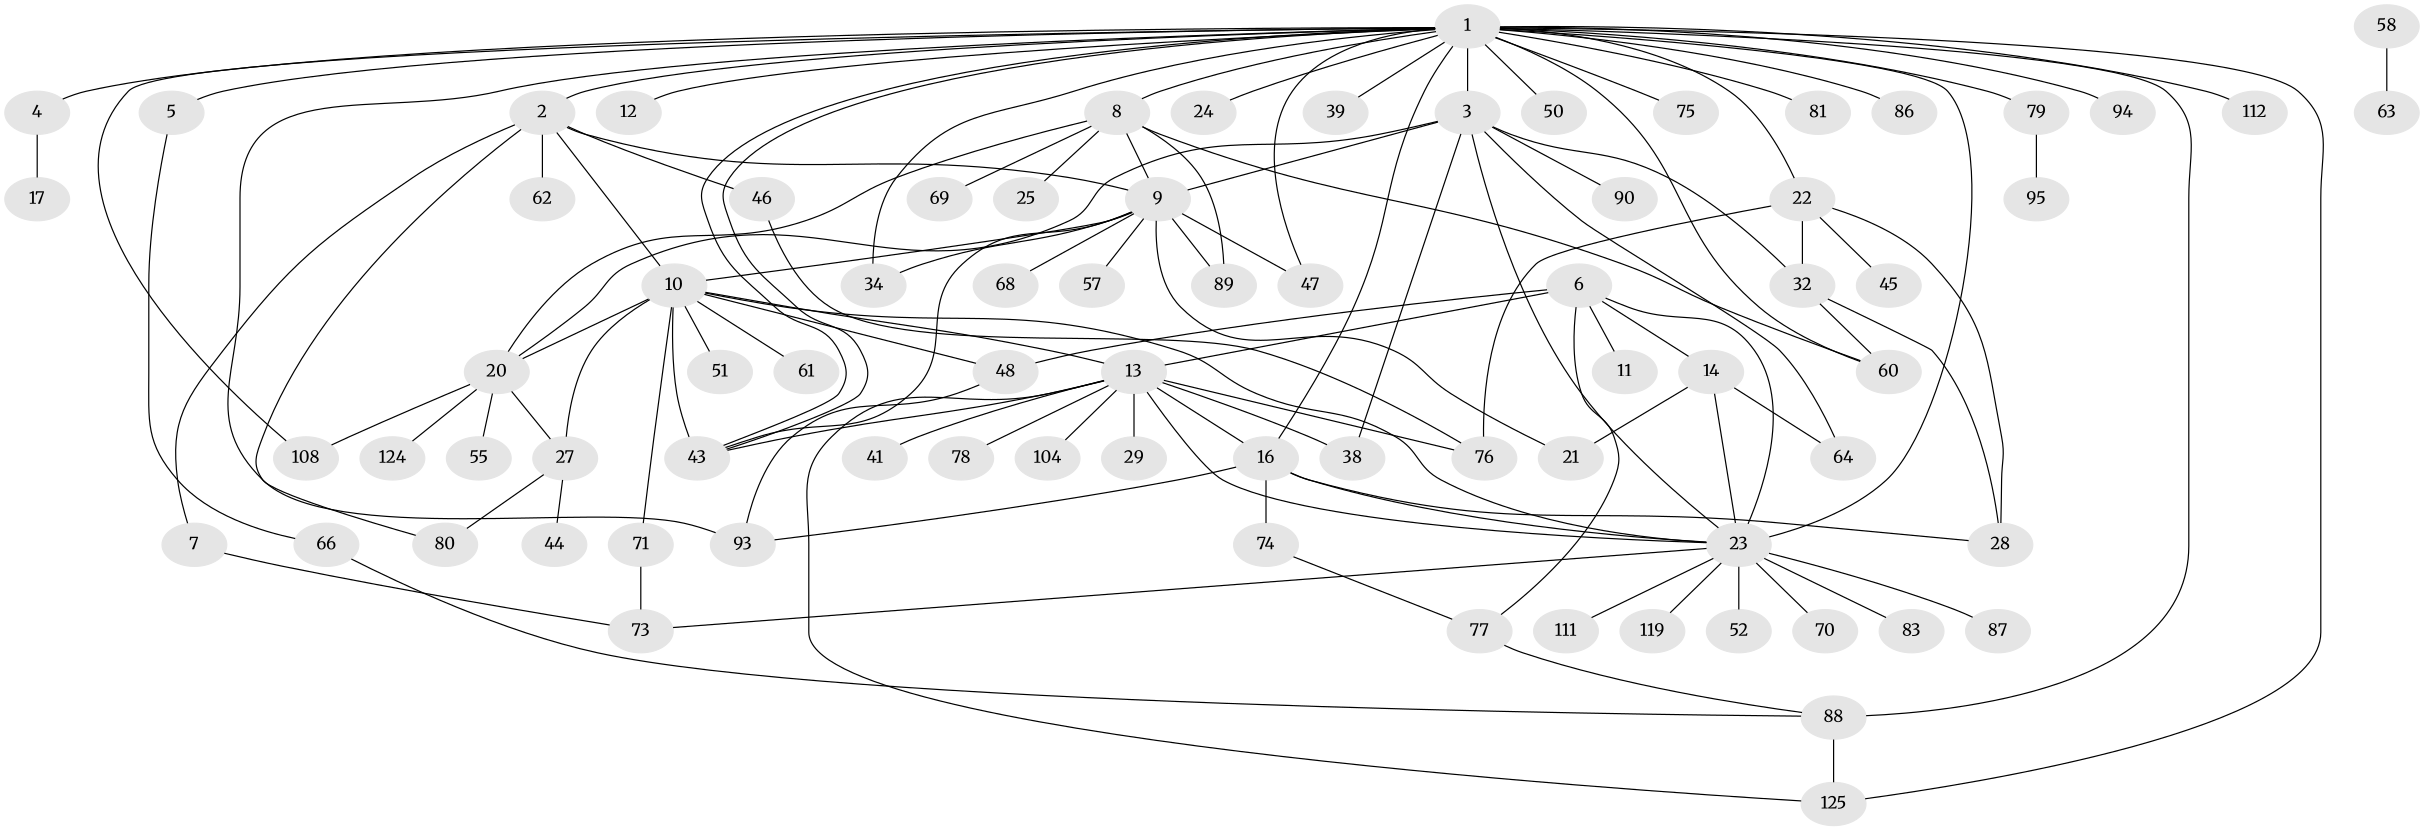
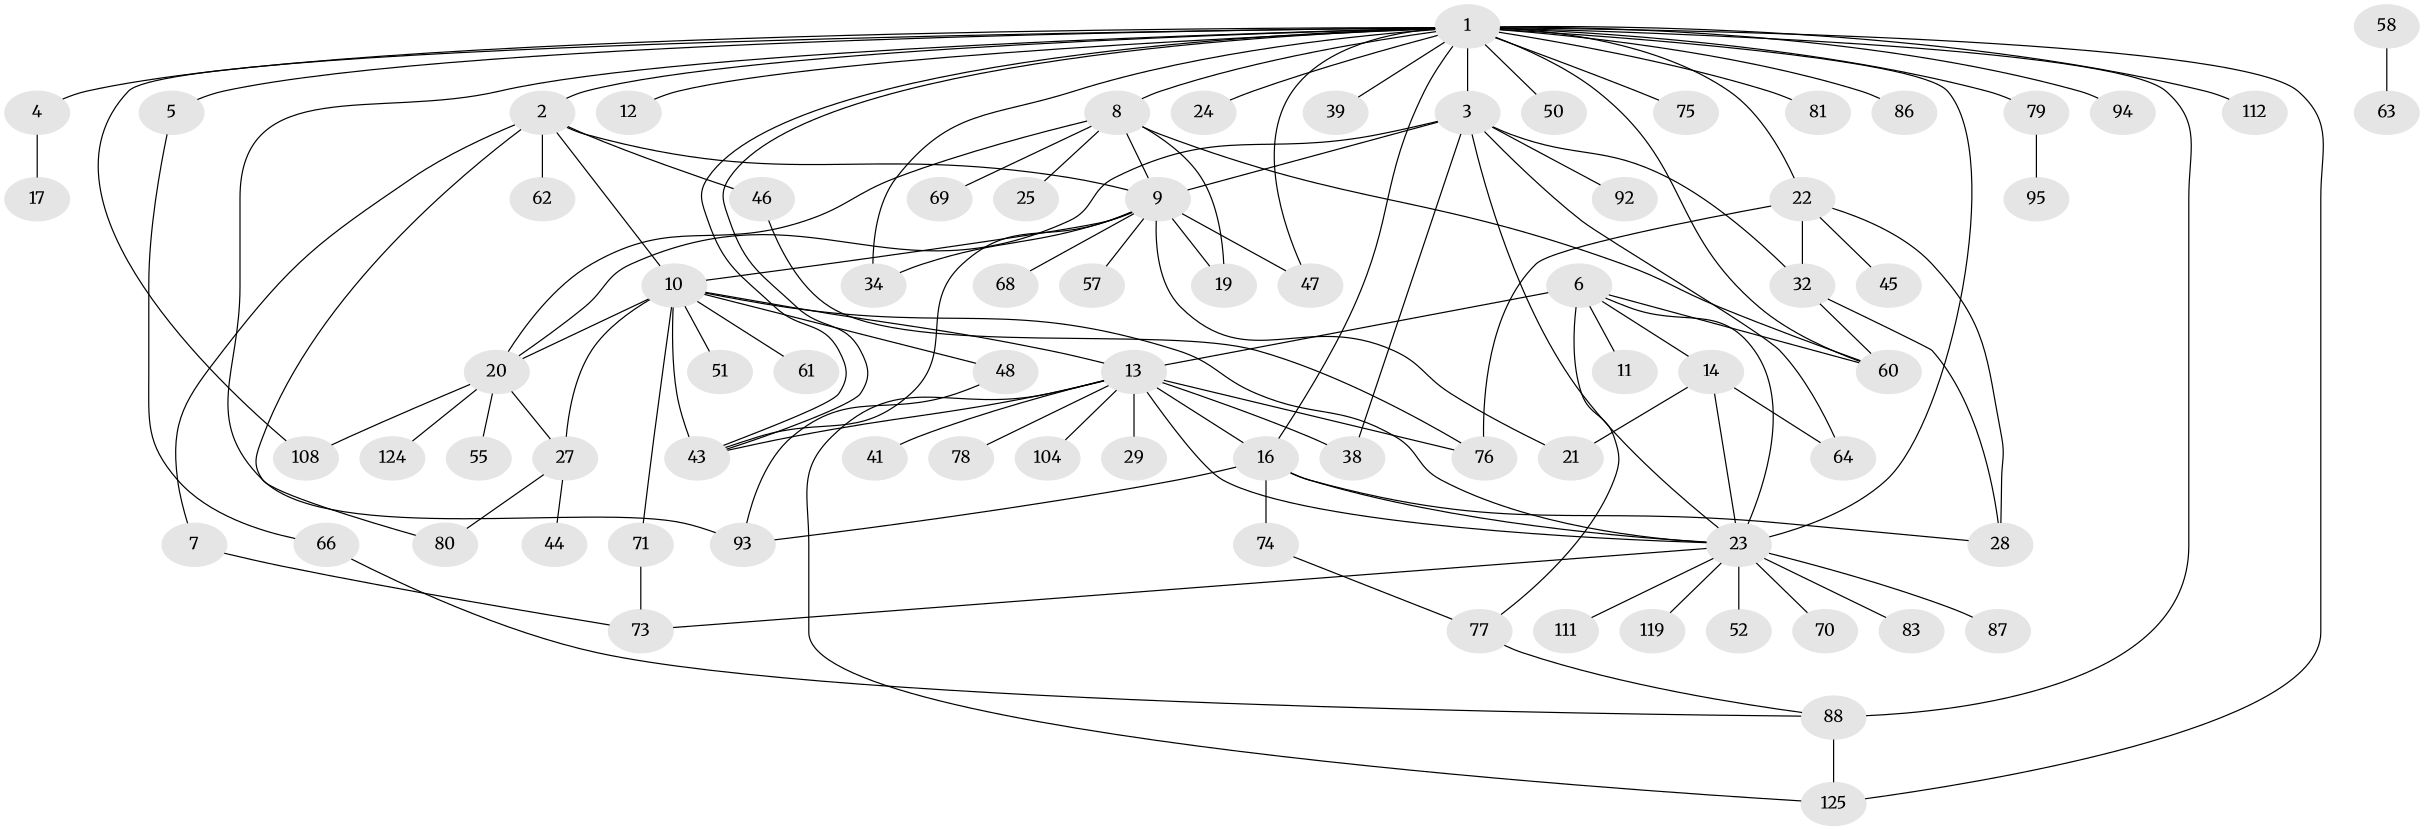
(1625, 199) -> (1625, 199)
(1224, 286) -> (1224, 286)
(1290, 319) -> (1784, 342)
